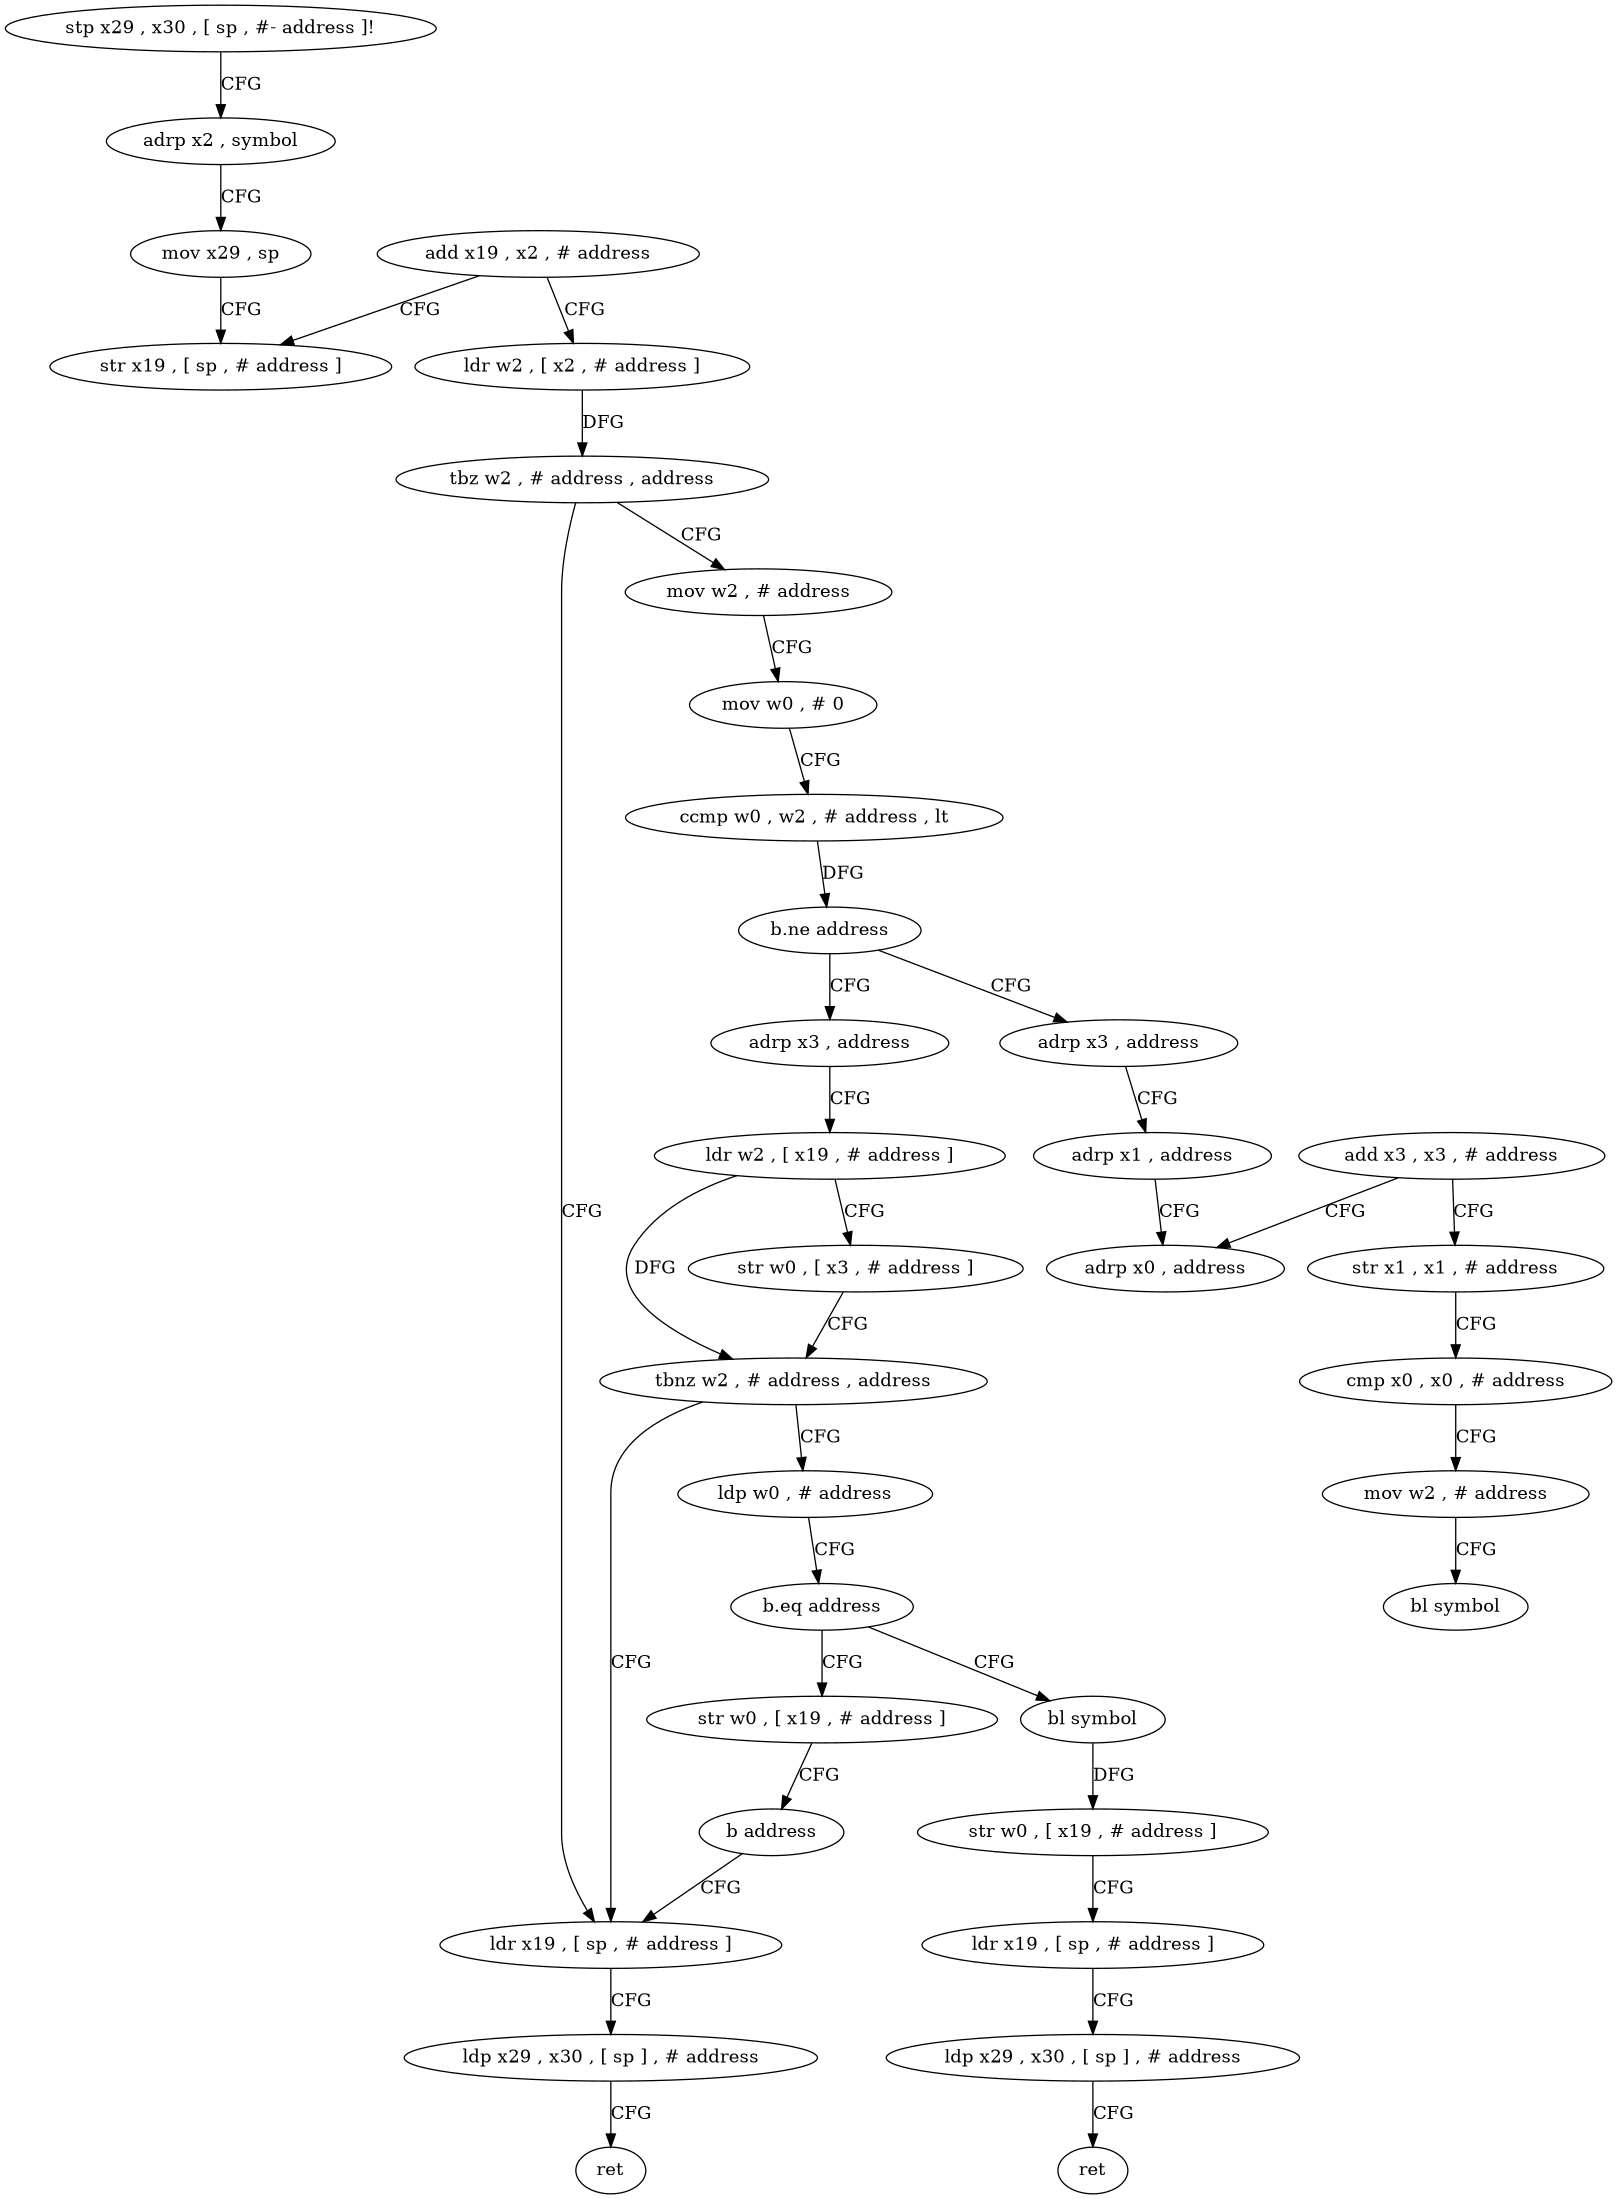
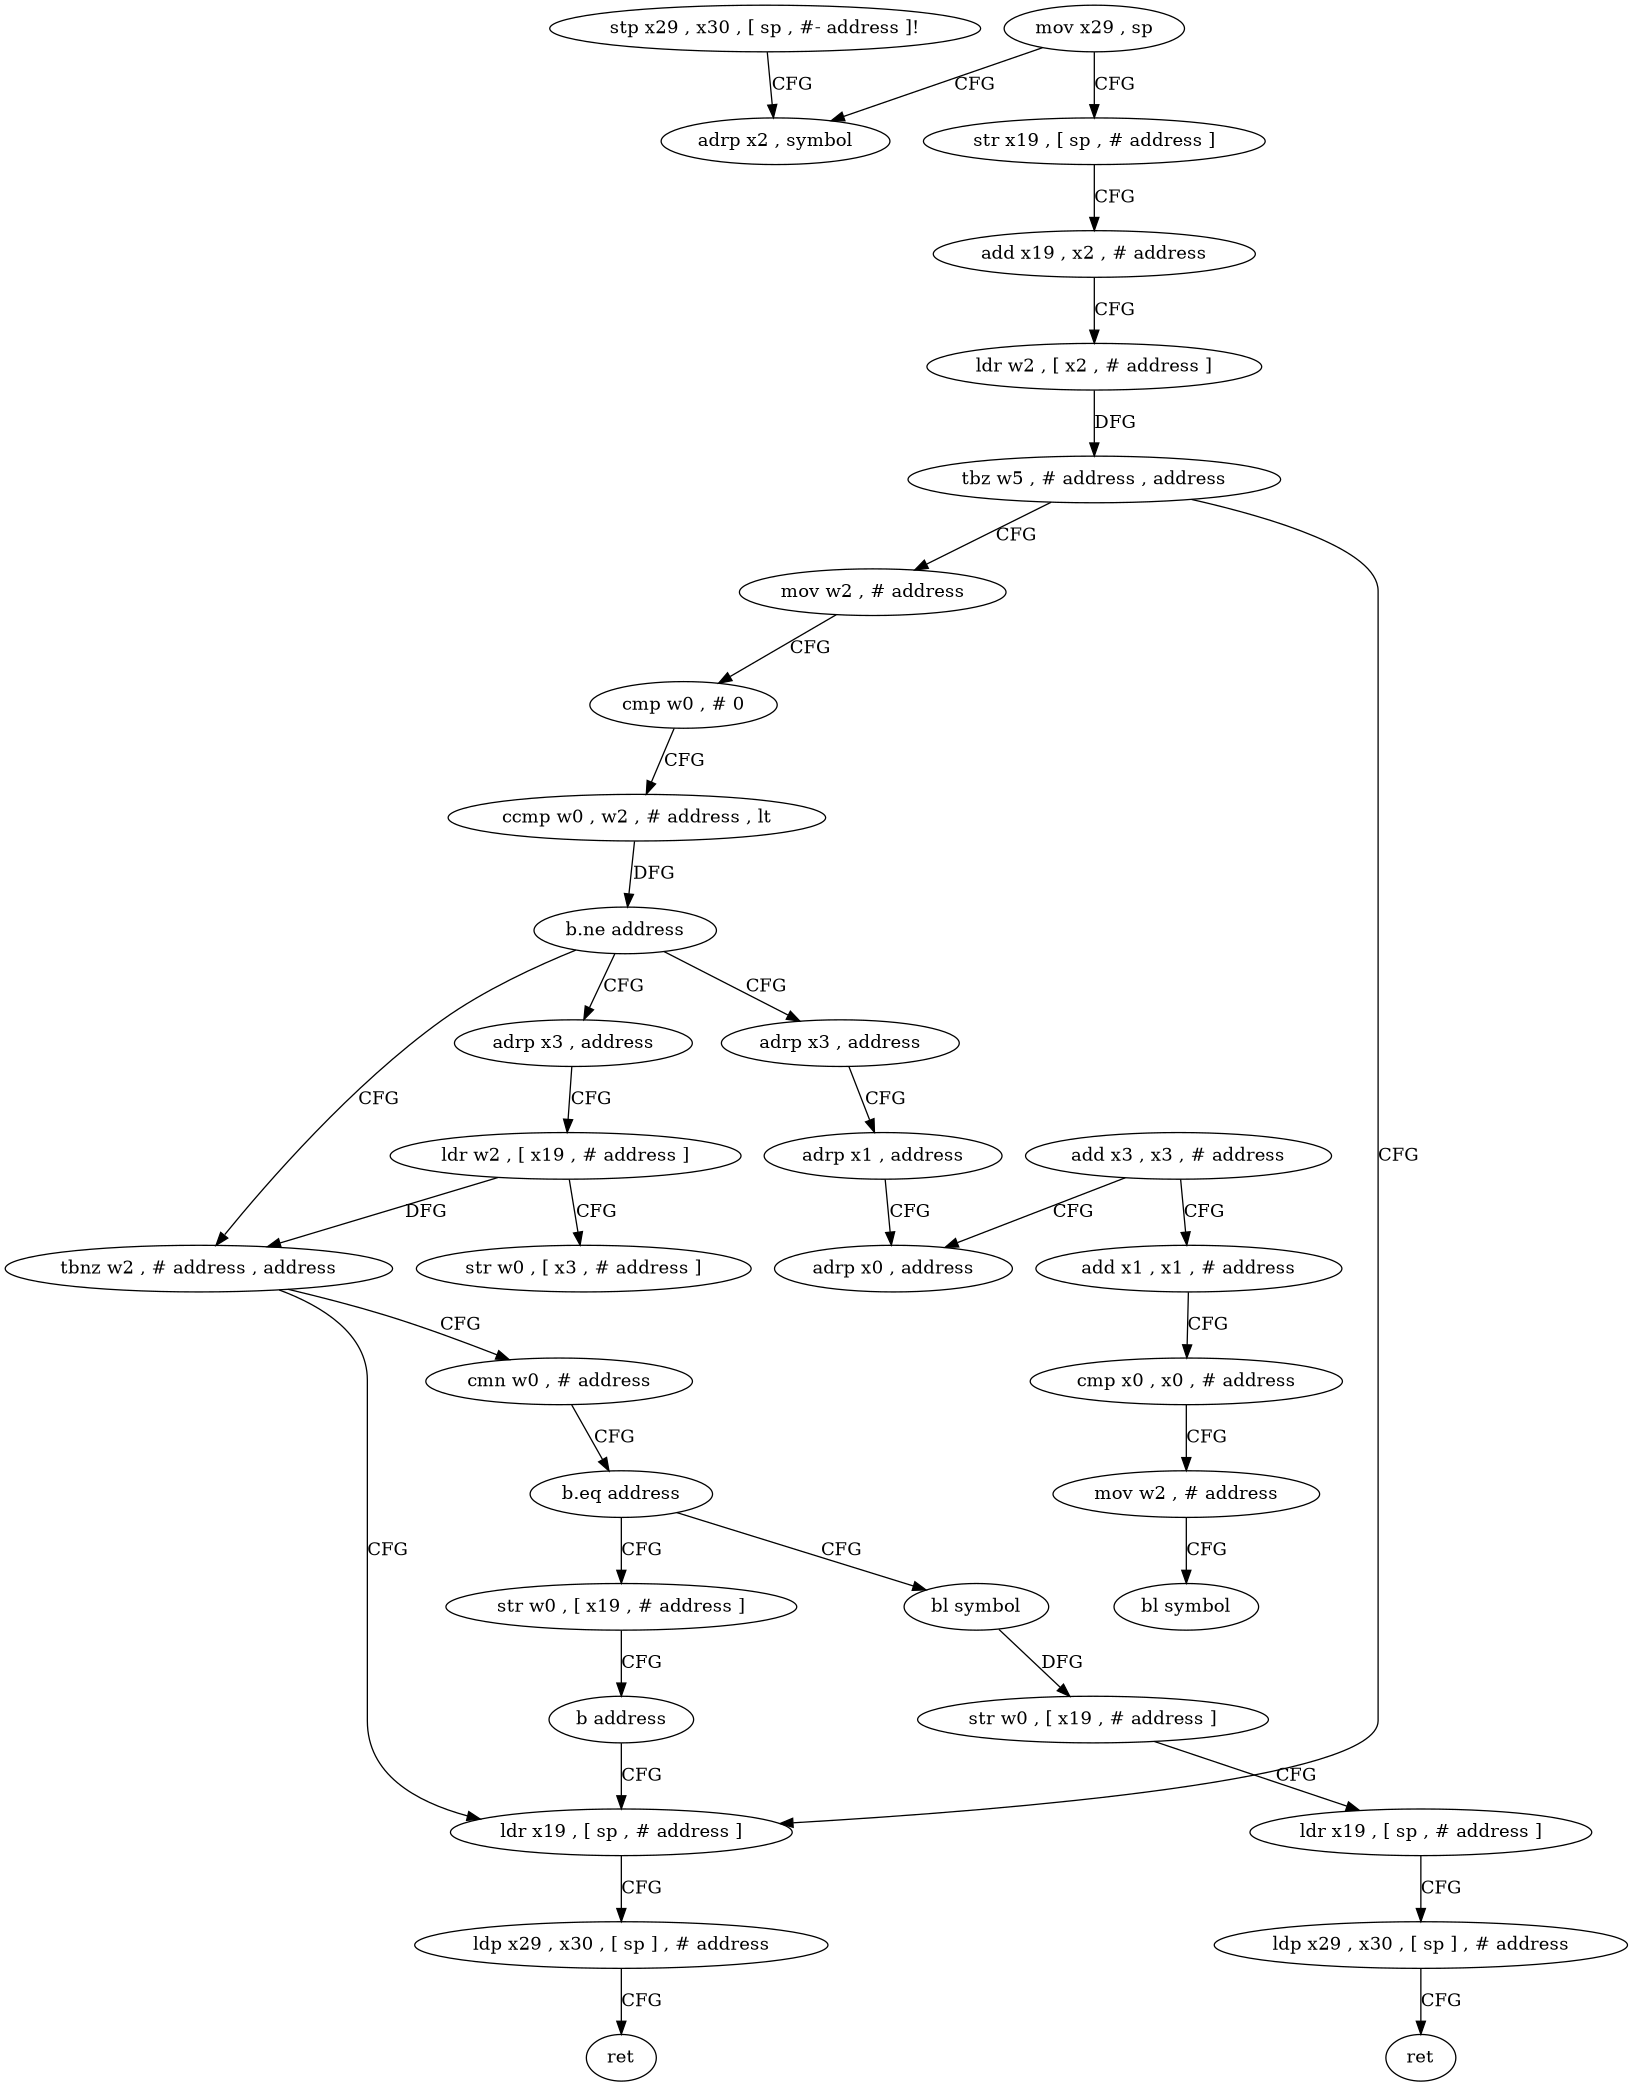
(221, 191) -> (943, 82)
(386, 308) -> (1094, 191)
(582, 479) -> (1094, 479)
(783, 705) -> (684, 705)
(1456, 1269) -> (1189, 1269)
(828, 1319) -> (382, 1069)
(805, 1494) -> (559, 1381)
